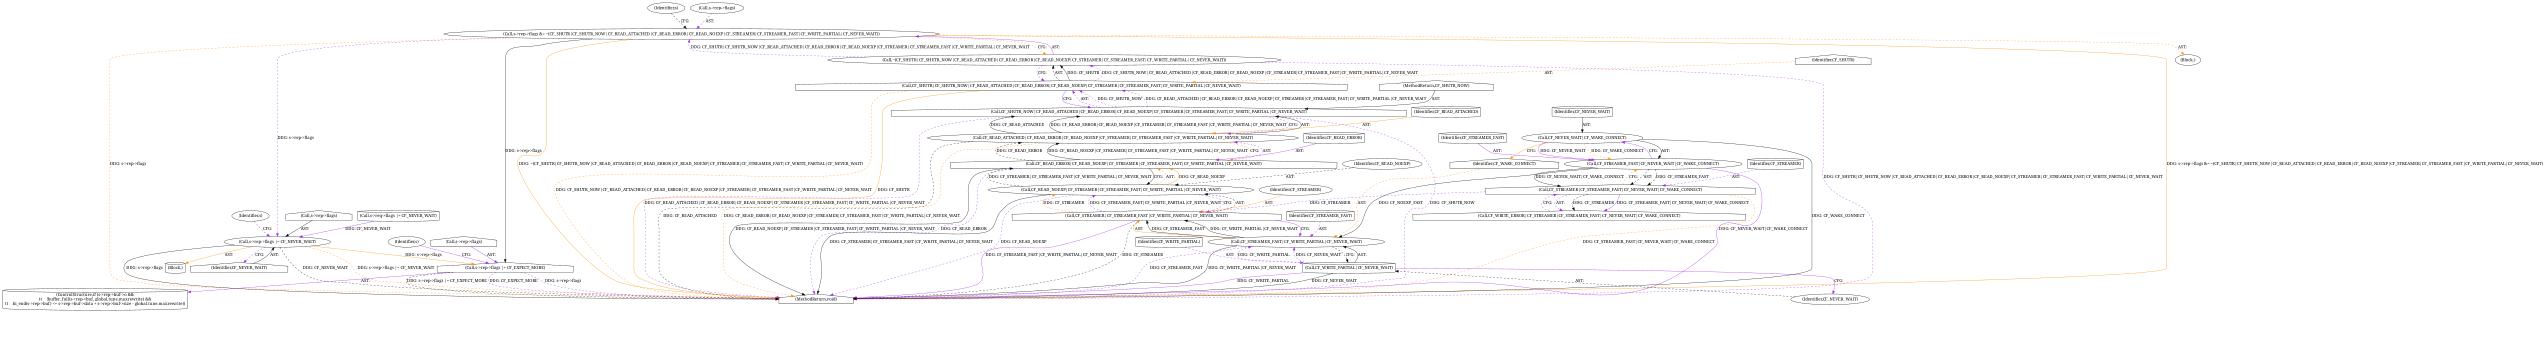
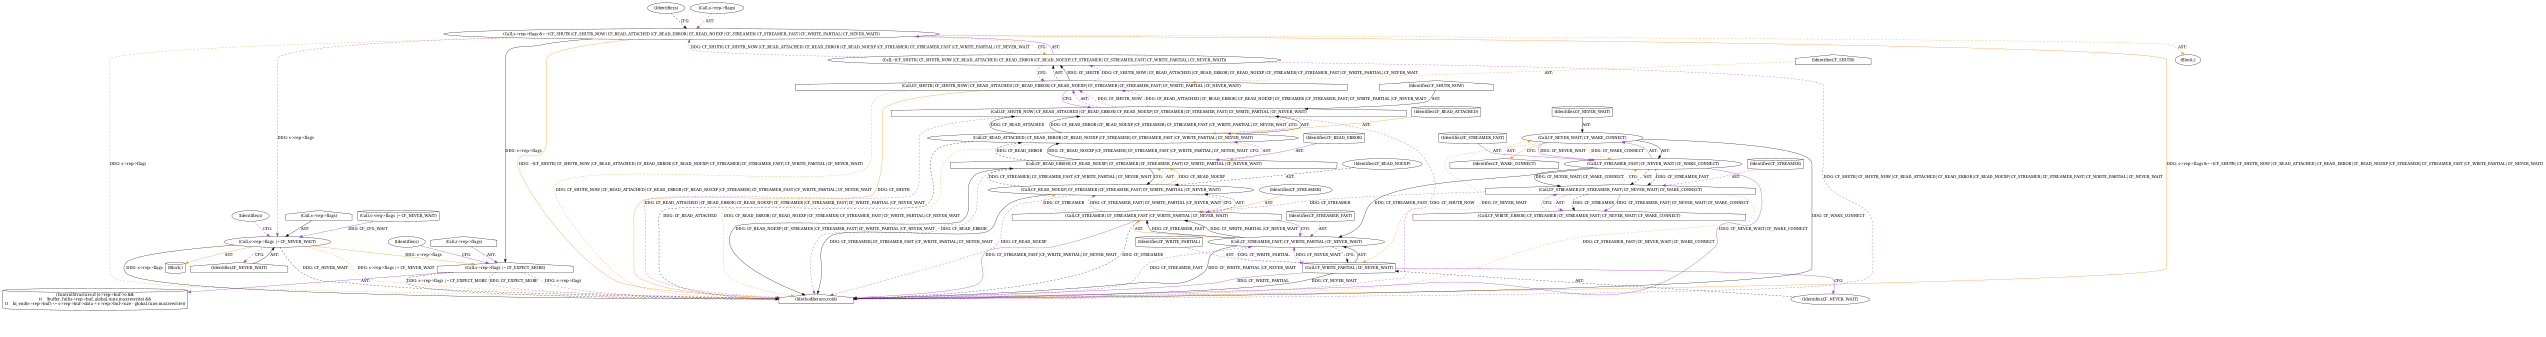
(1436, 86) -> (1436, 86)
(1654, 151) -> (1654, 151)
(1394, 179) -> (1514, 145)
none -> (1473, 188)
(1401, 203) -> (1401, 203)
(368, 229) -> (368, 229)
